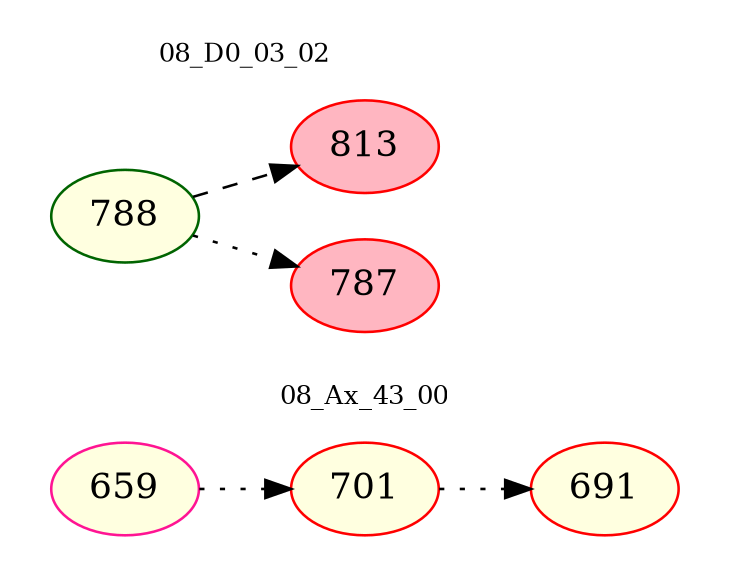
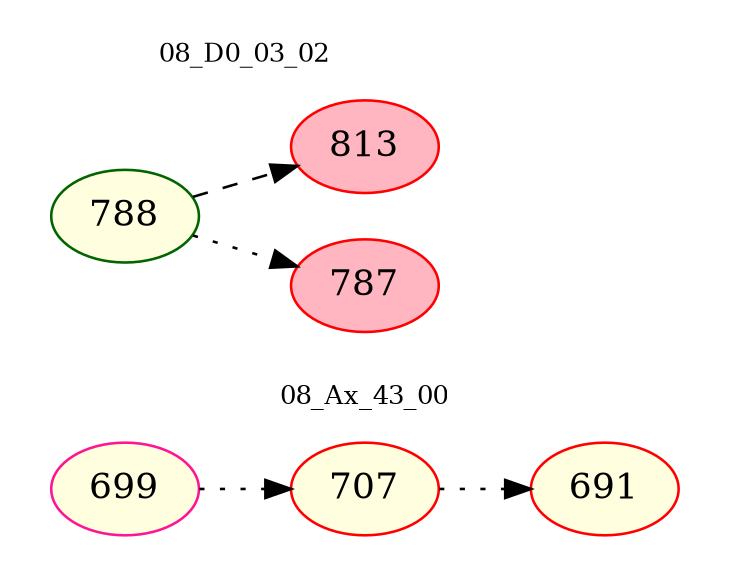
(125, 489) -> (125, 489)
(365, 489) -> (365, 489)
